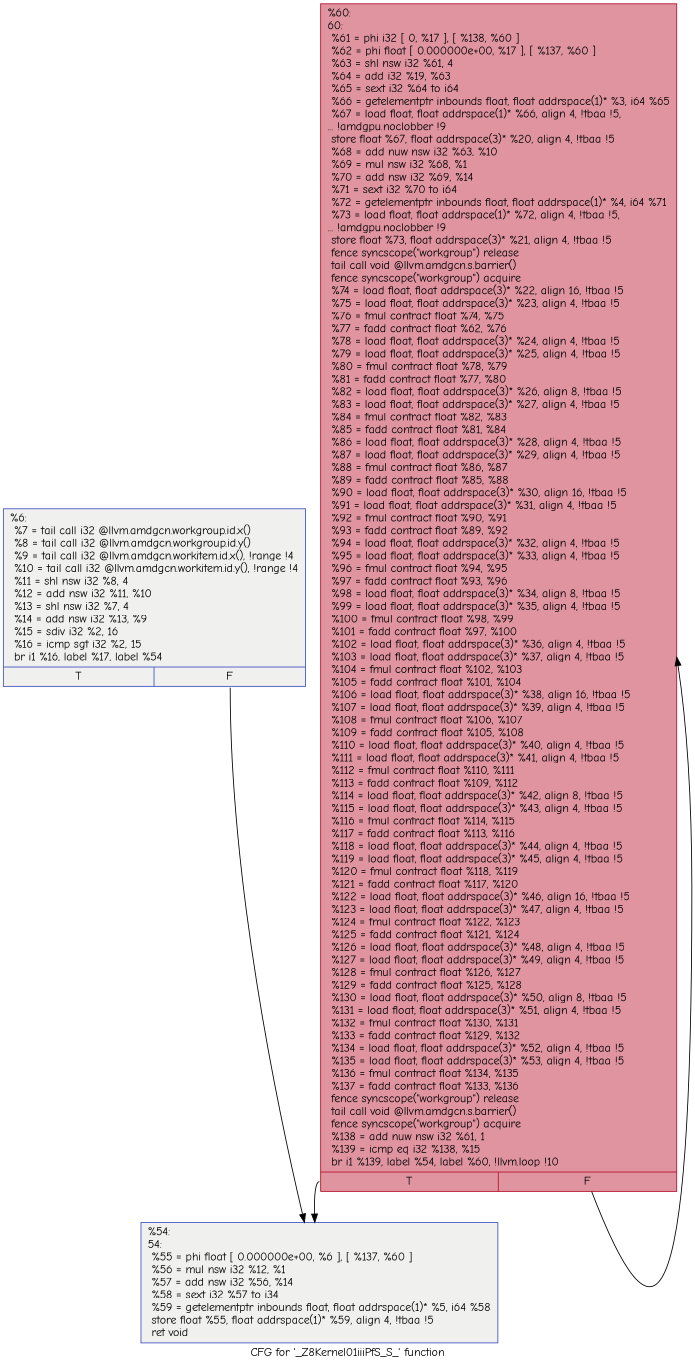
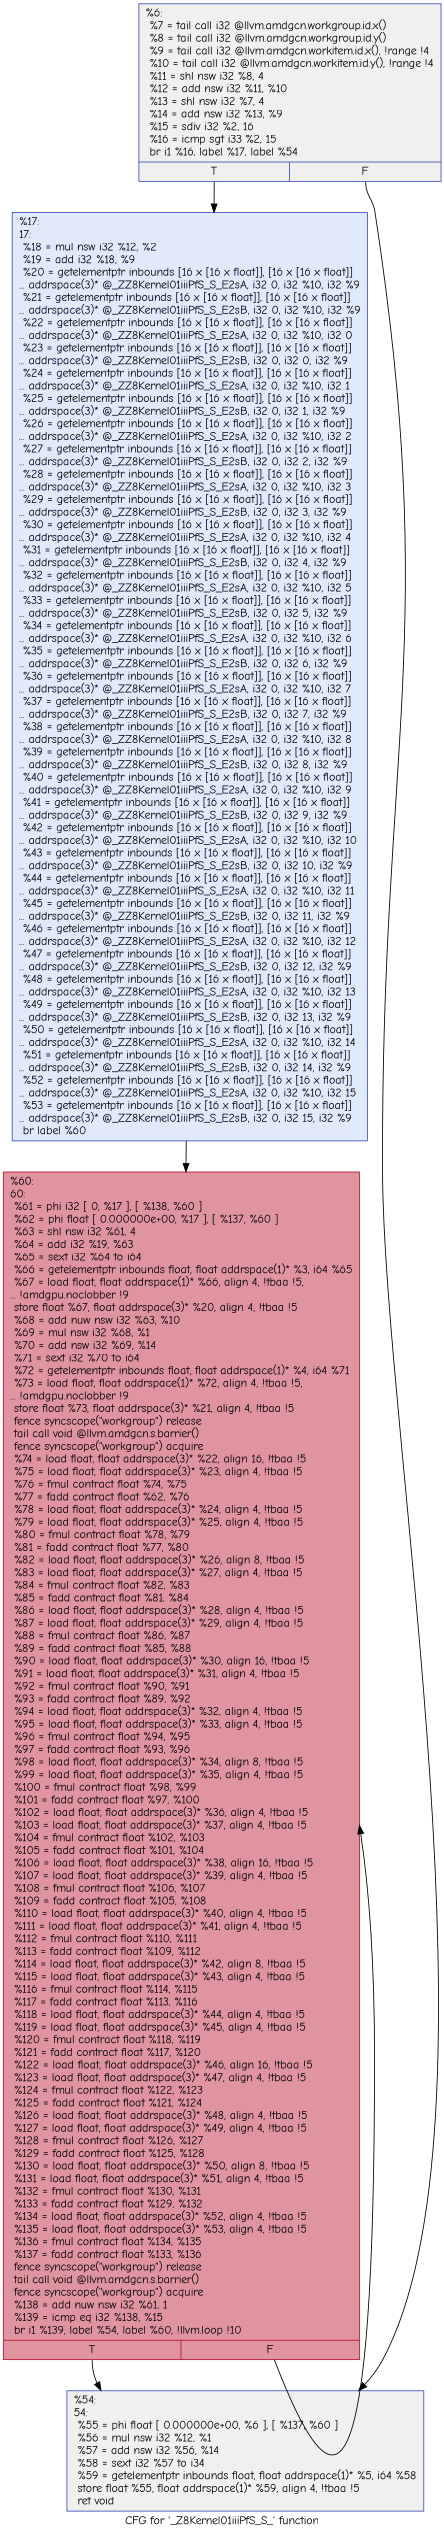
(76, 644) -> (211, 139)
none -> (190, 677)
